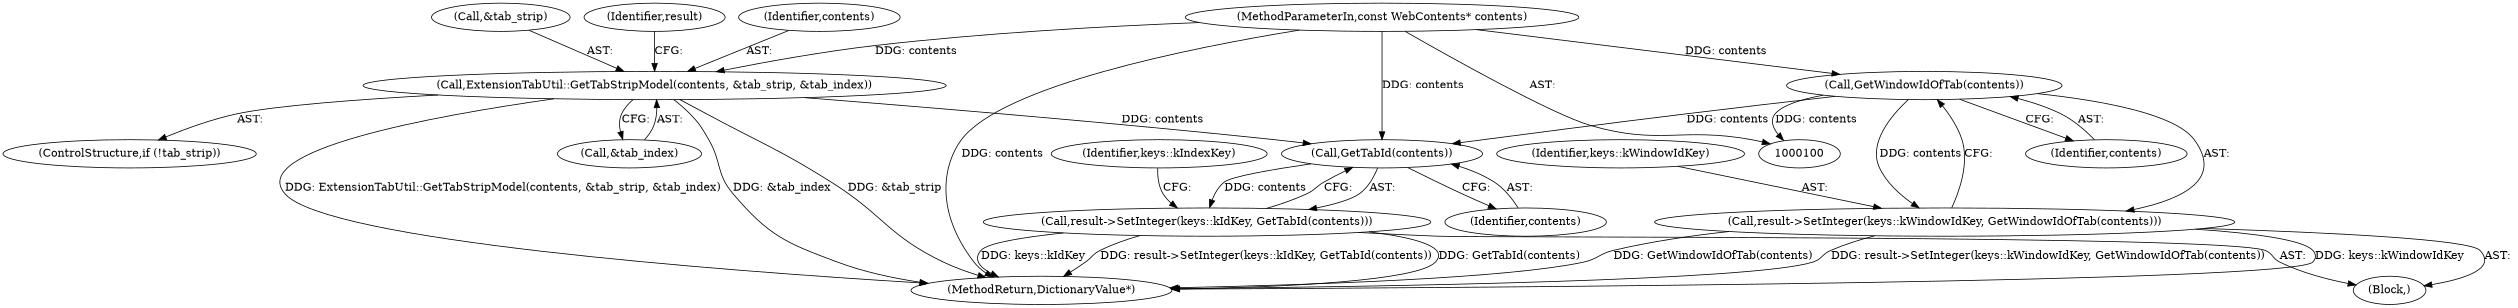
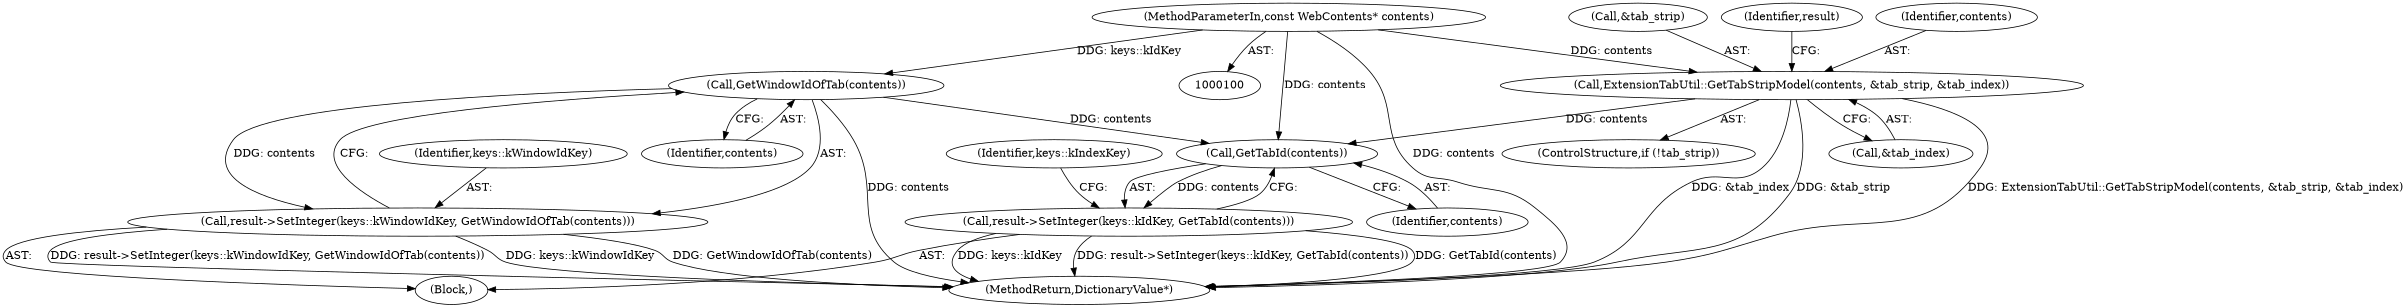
(1726, 51) -> (1129, 51)
(1784, 107) -> (869, 213)
